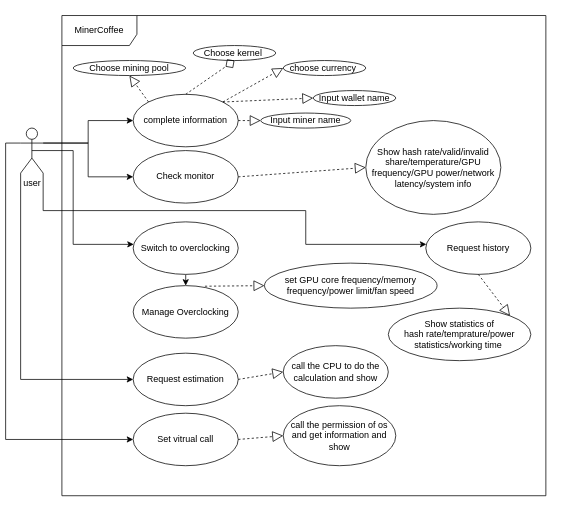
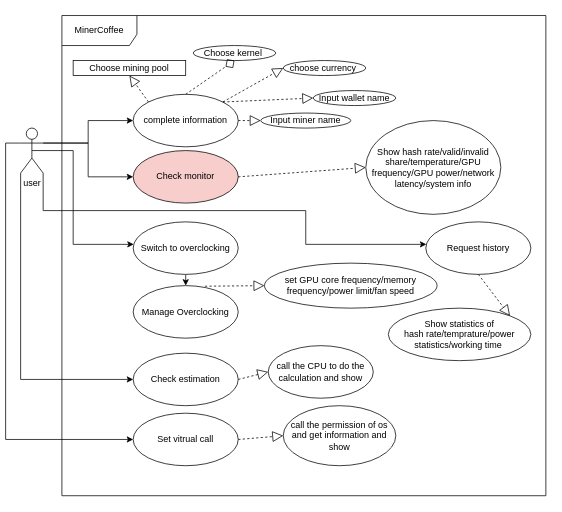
(129, 68) -> (129, 68)
(186, 177) -> (186, 177)
(336, 372) -> (321, 372)
(186, 379) -> (186, 379)
